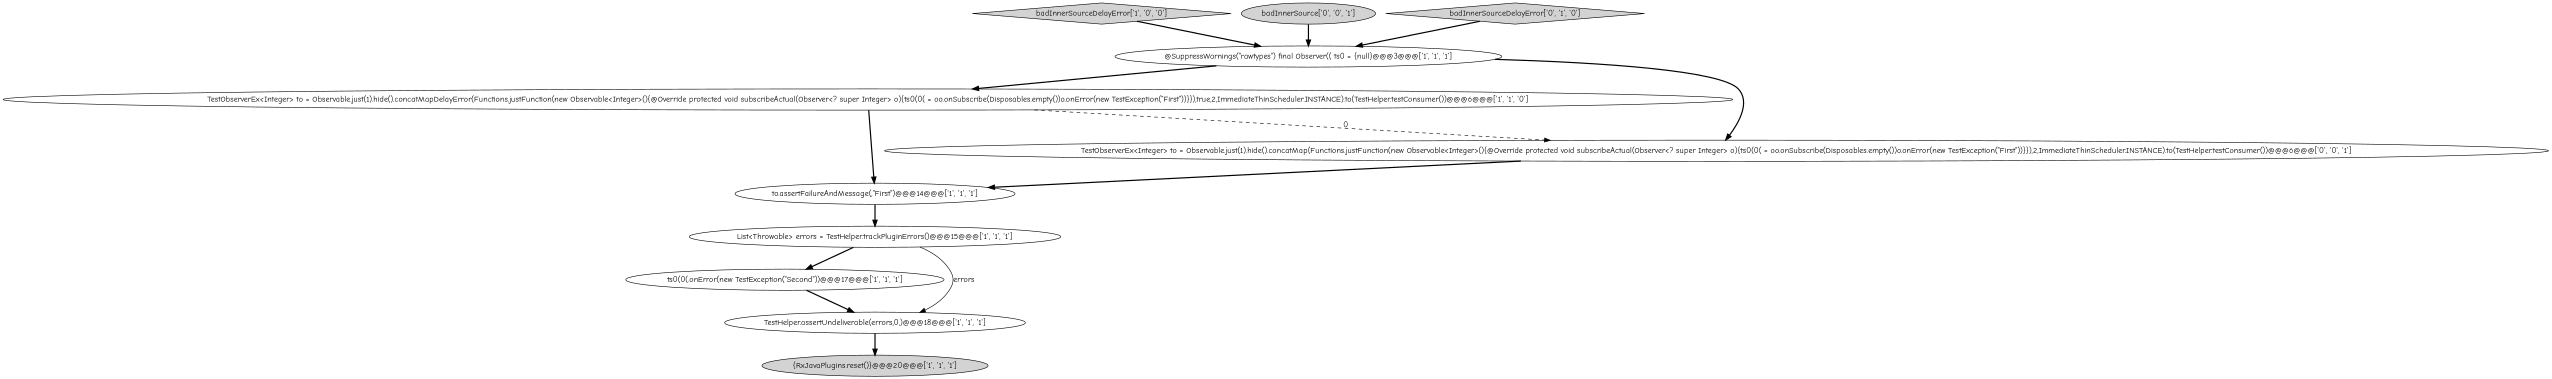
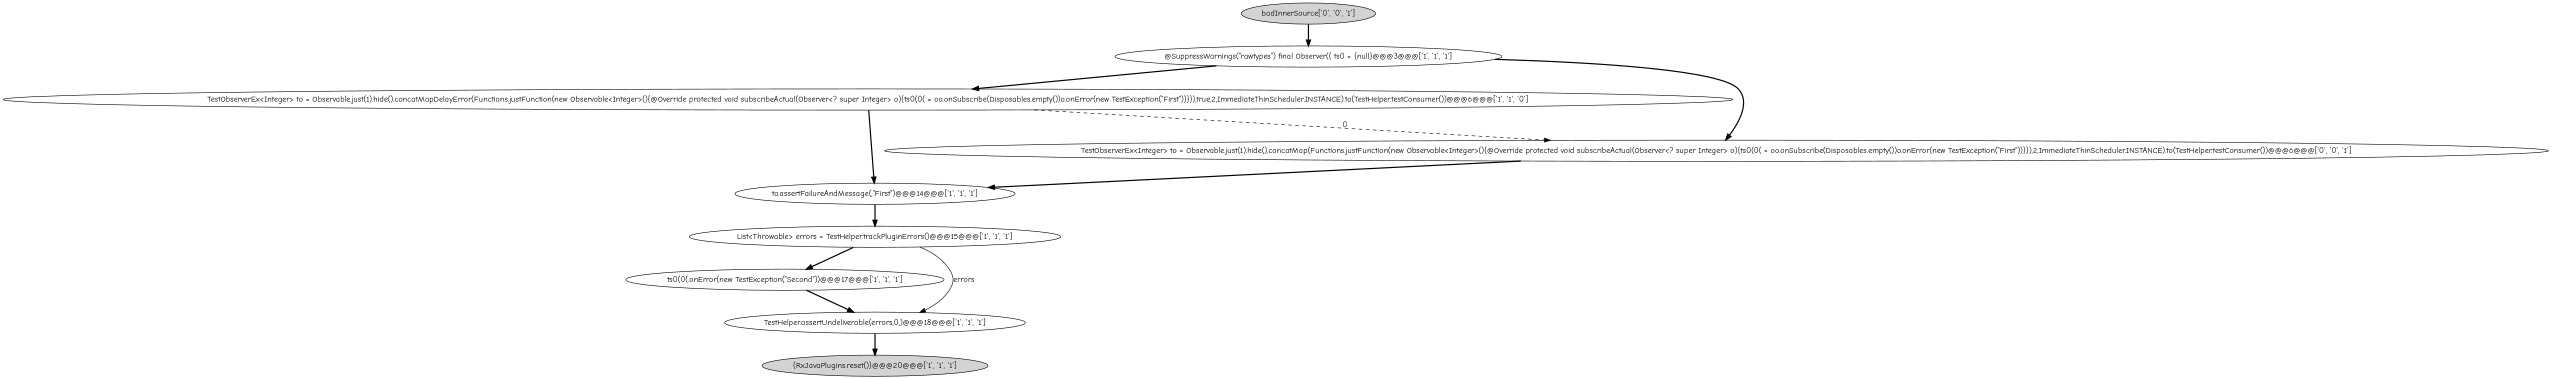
(1102, 14) -> none
(1515, 14) -> none
